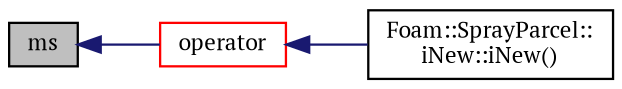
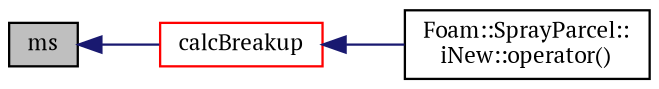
(223, 45) -> (241, 45)
(491, 45) -> (527, 45)
